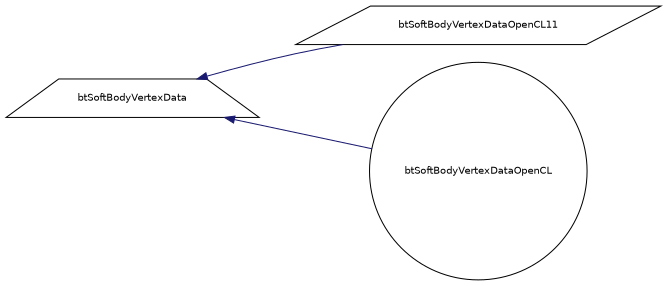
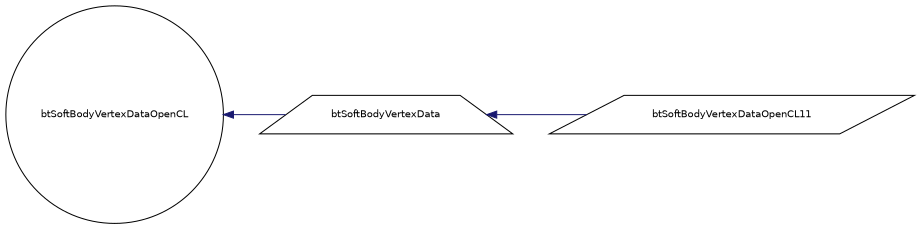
(303, 134) -> (260, 115)
